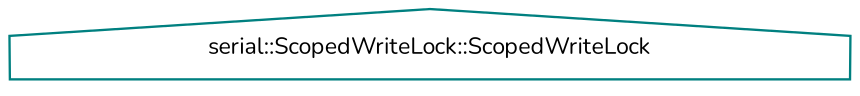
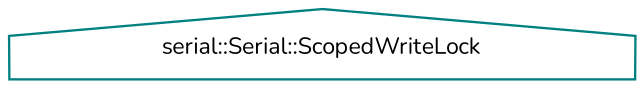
(430, 48) -> (322, 48)
